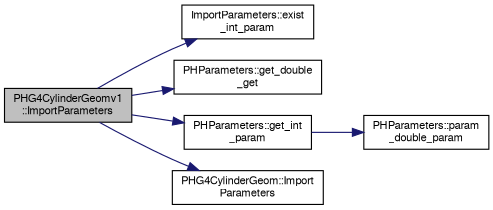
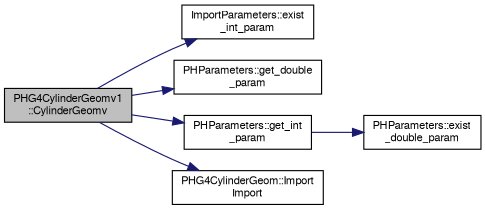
(248, 77) -> (248, 77)
(68, 105) -> (68, 105)
(426, 132) -> (422, 132)
(248, 188) -> (248, 188)
